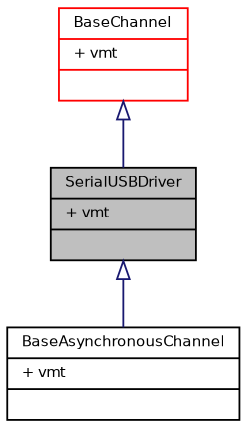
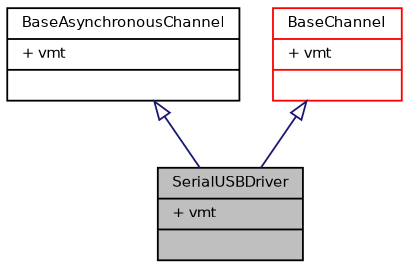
(123, 303) -> (182, 142)
